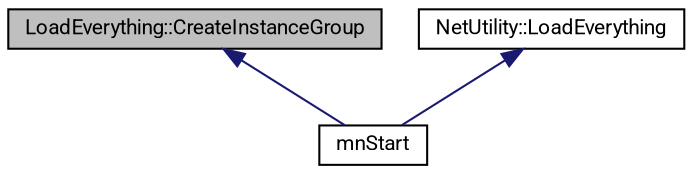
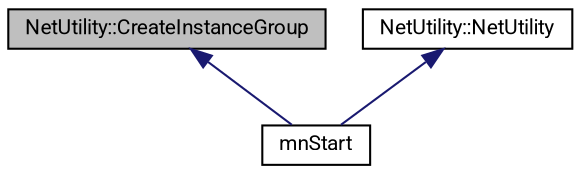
(195, 29) -> (167, 29)
(552, 29) -> (468, 29)
